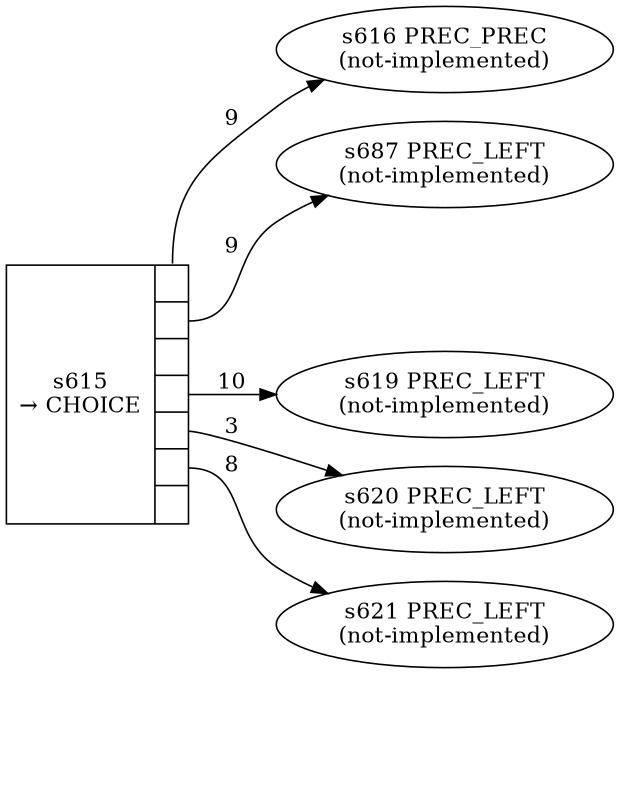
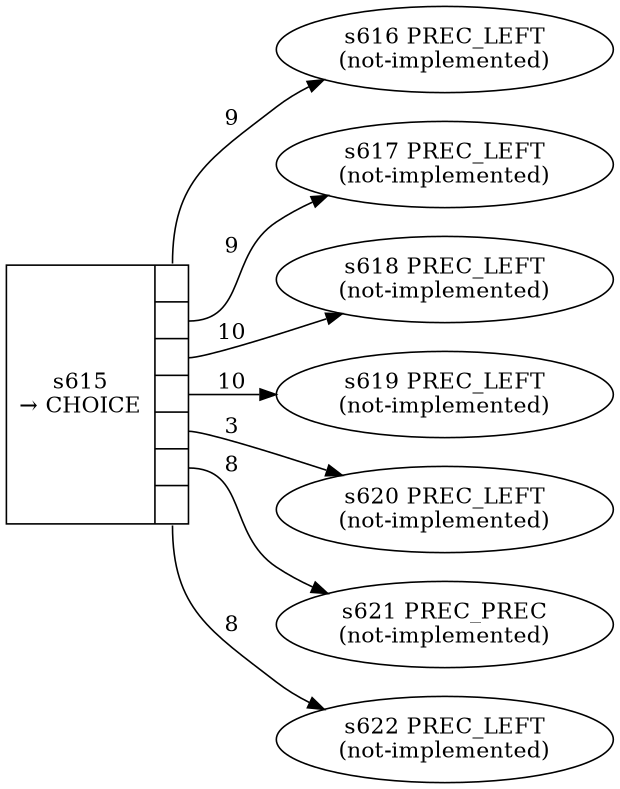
(445, 50) -> (445, 50)
(445, 165) -> (445, 165)
none -> (445, 280)
(445, 625) -> (445, 625)
none -> (445, 740)
